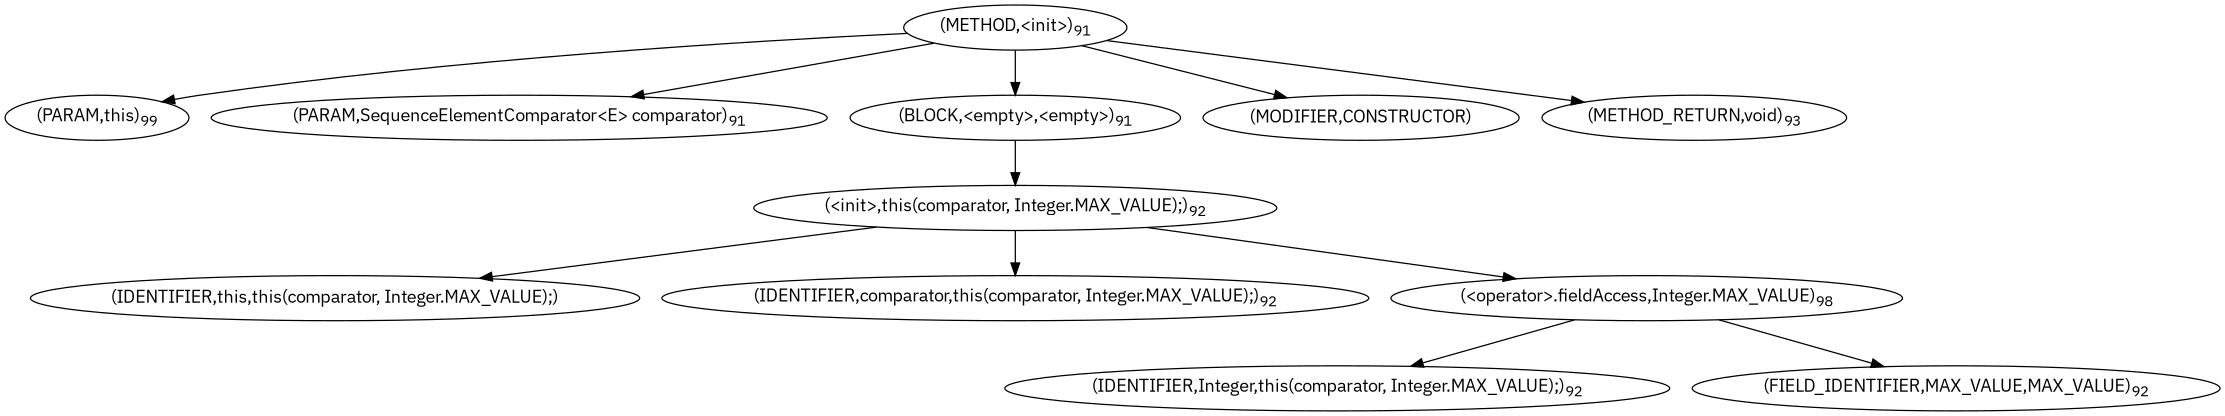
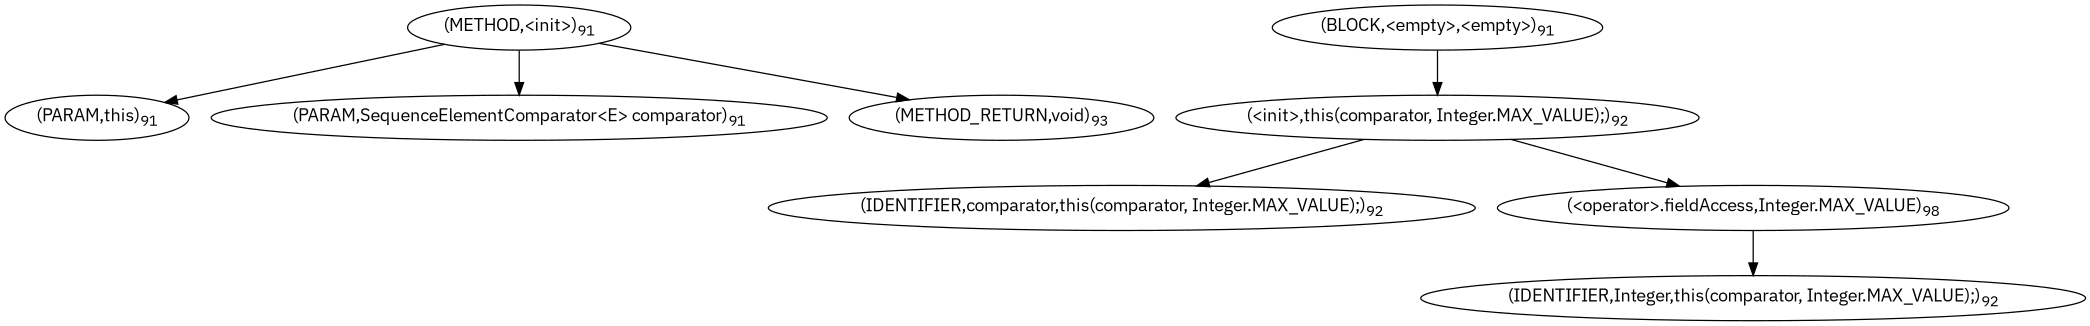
(1015, 67) -> none
(149, 116) -> (149, 116)
(1361, 118) -> none
(335, 298) -> none
(1956, 388) -> none
